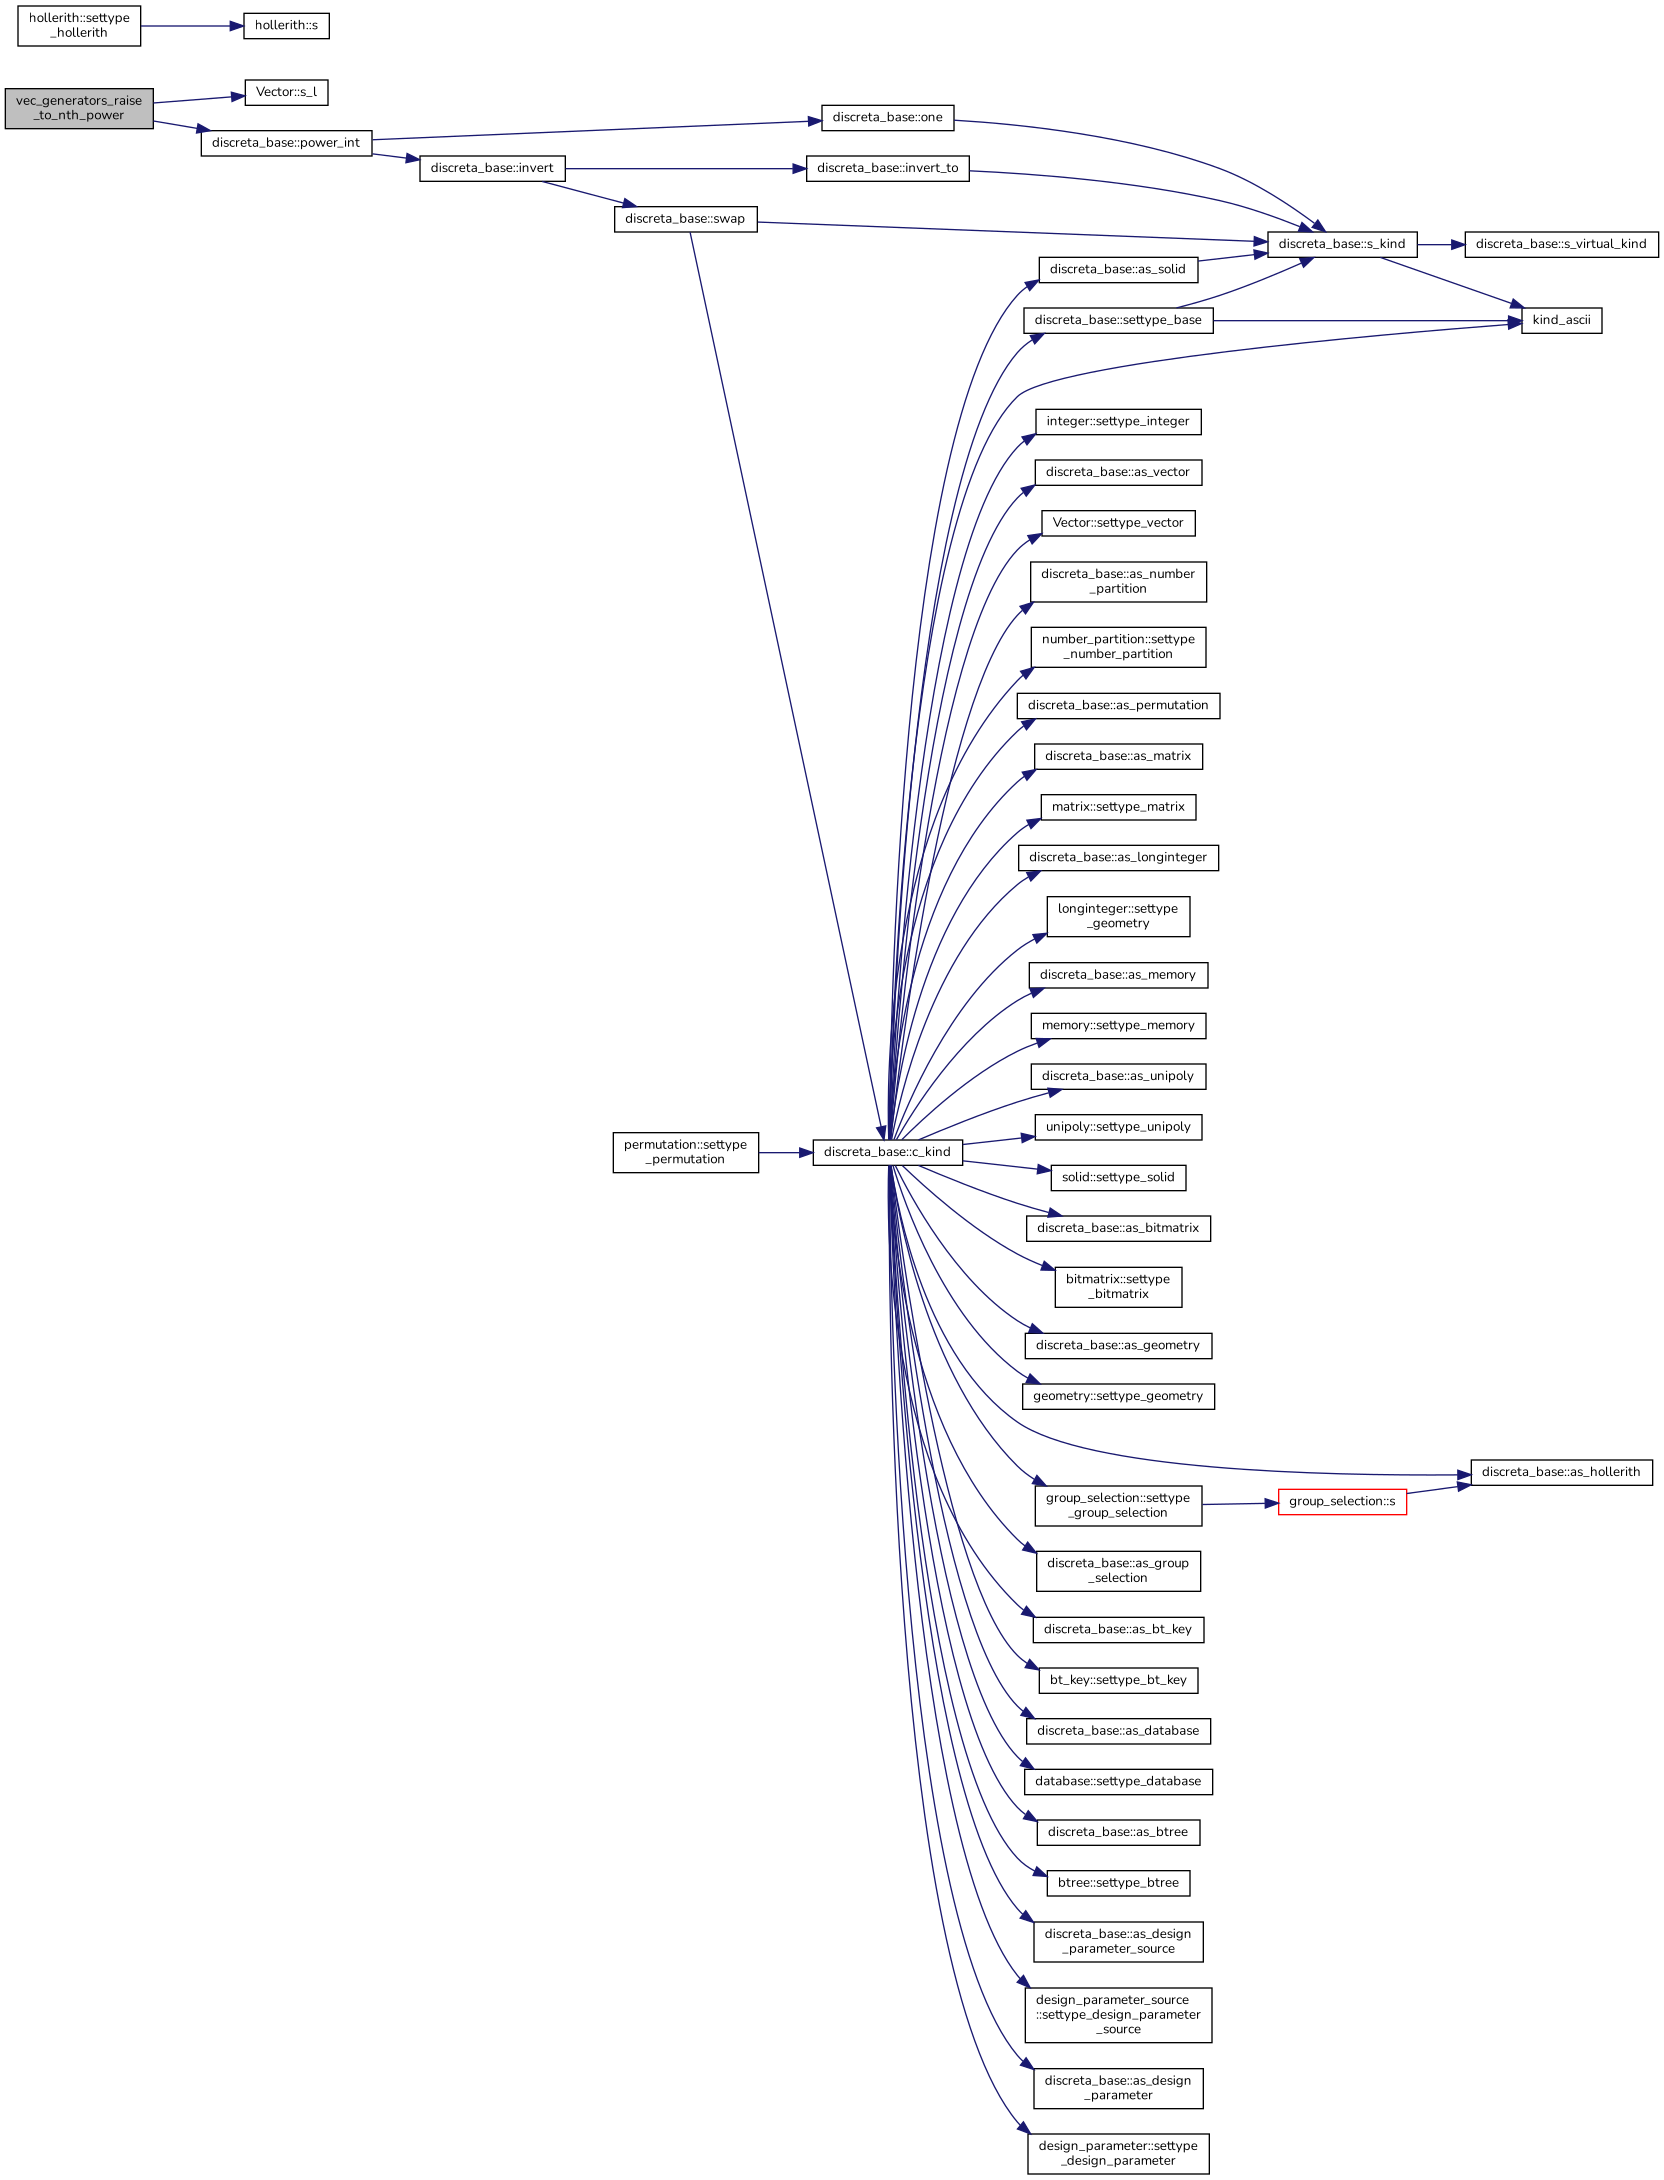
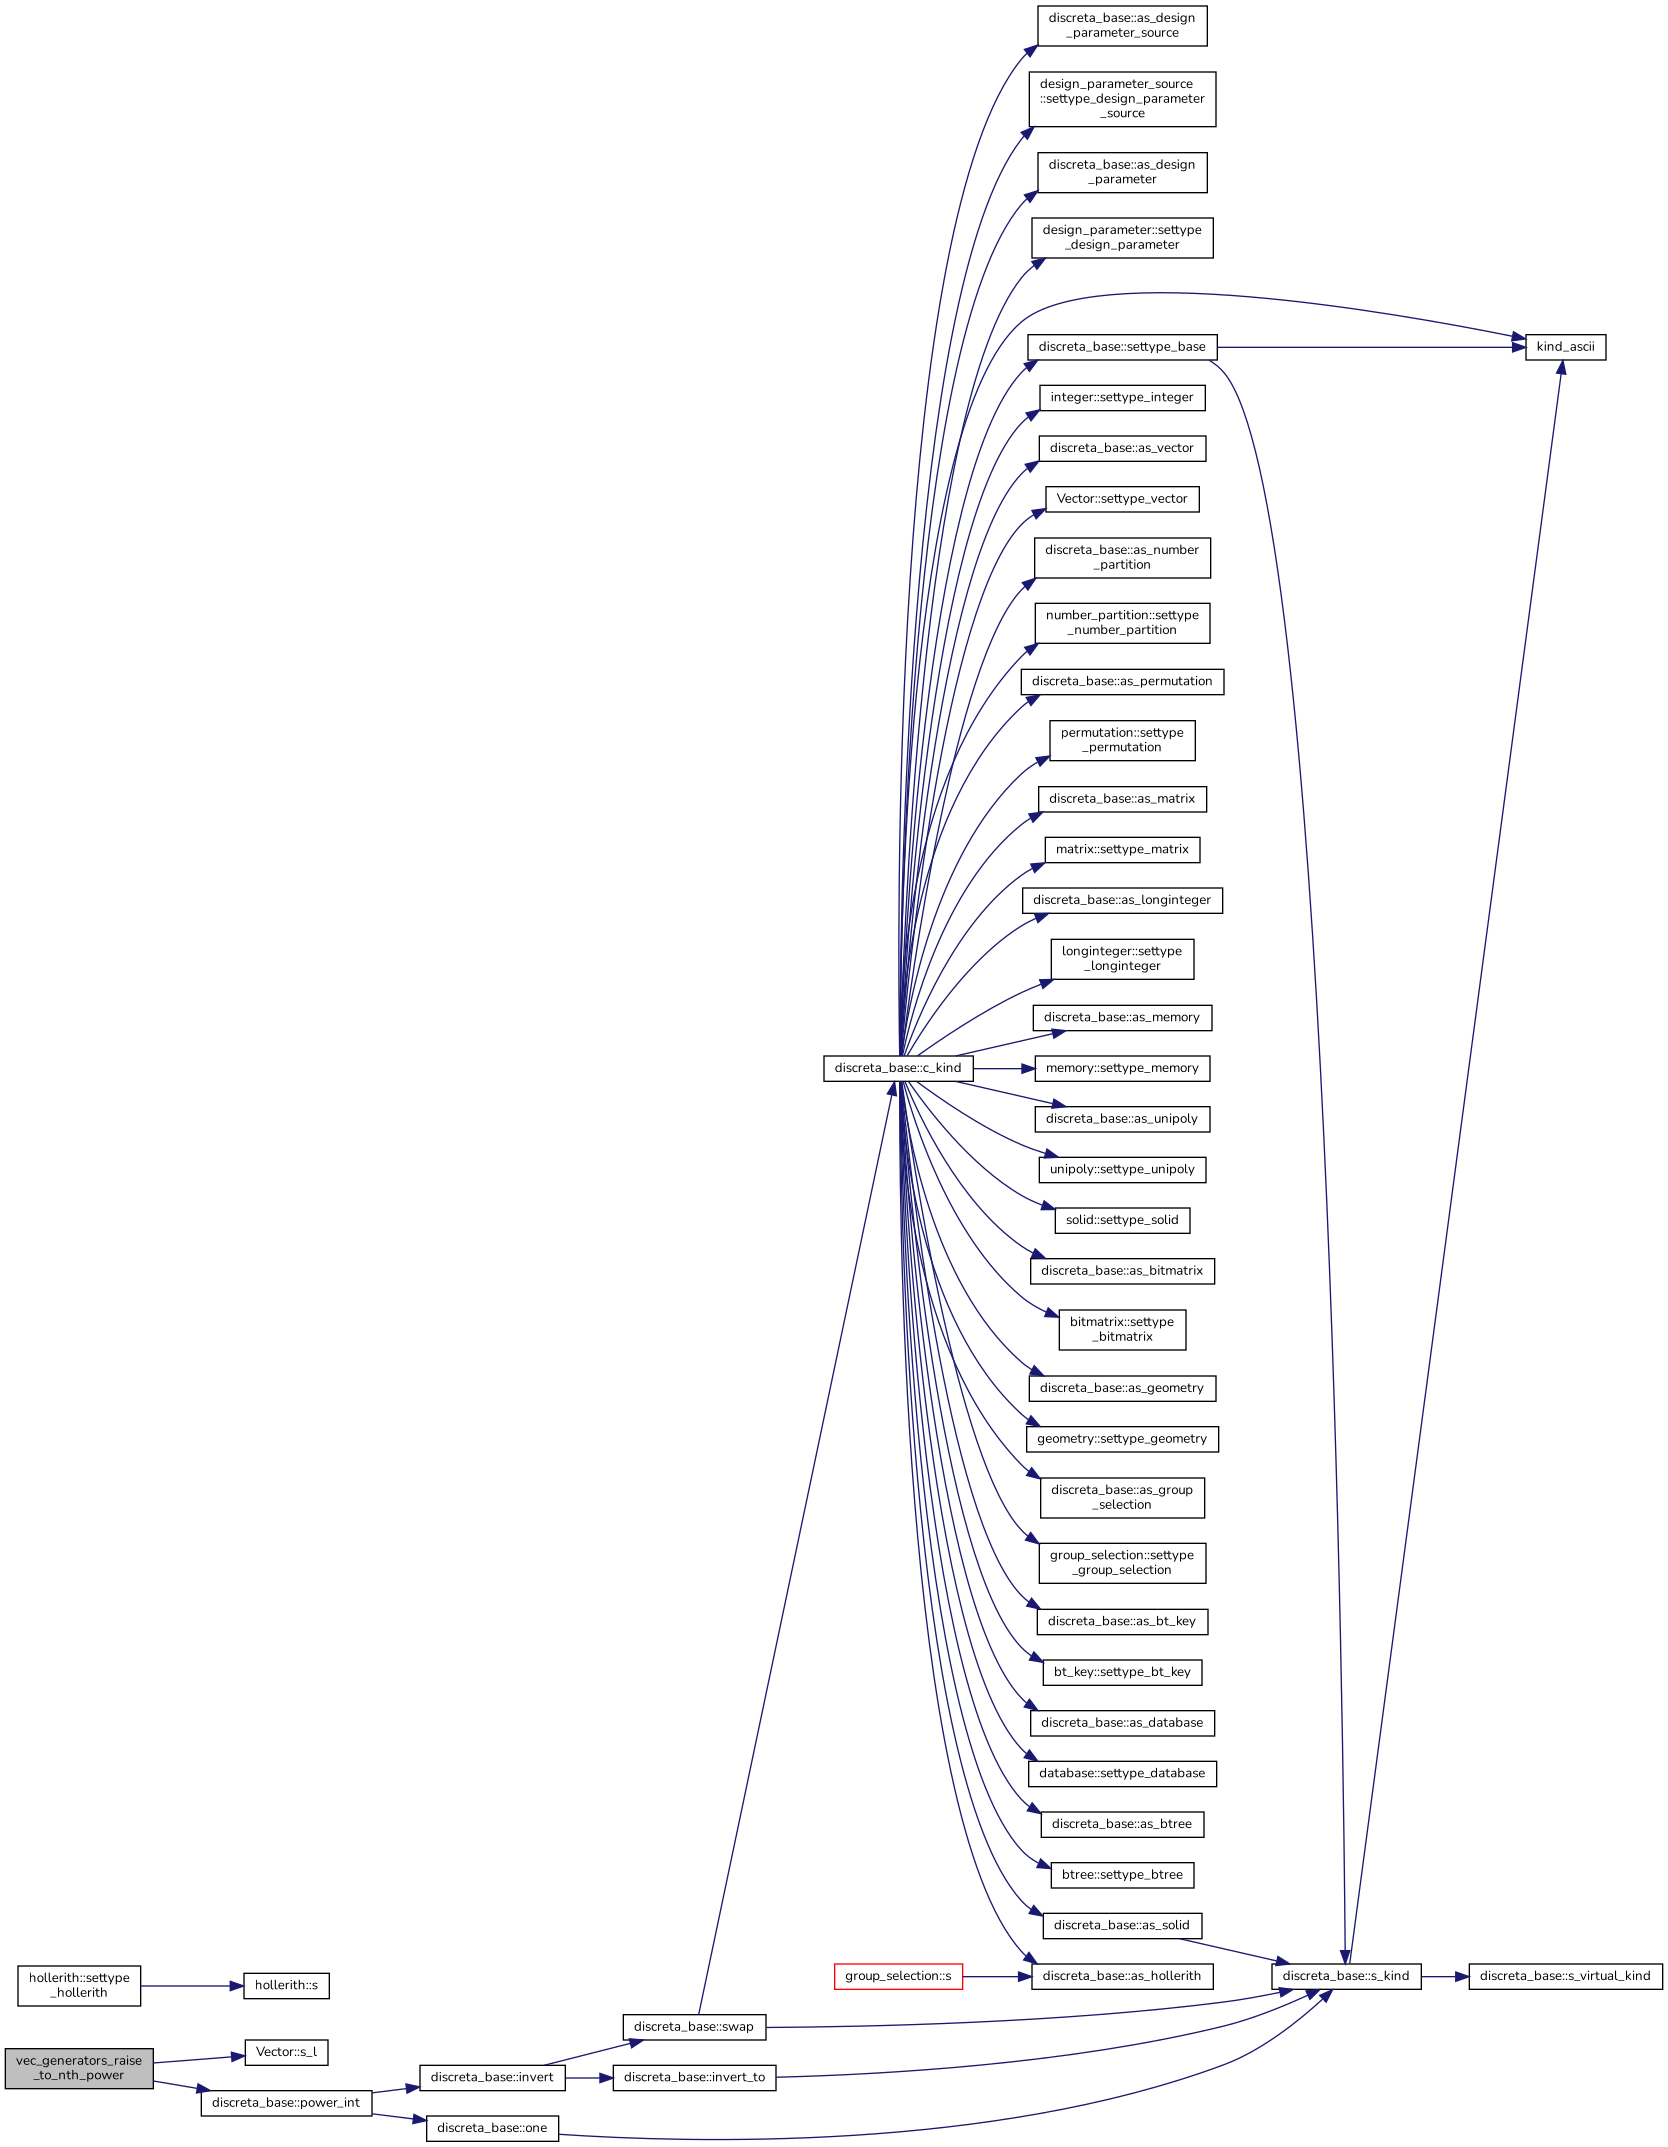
(1119, 917) -> (1123, 959)
(779, 1153) -> (943, 896)
(1234, 1504) -> none
